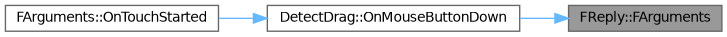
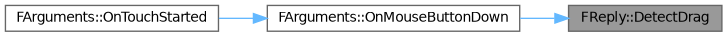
(394, 18) -> (394, 18)
(645, 18) -> (645, 18)
